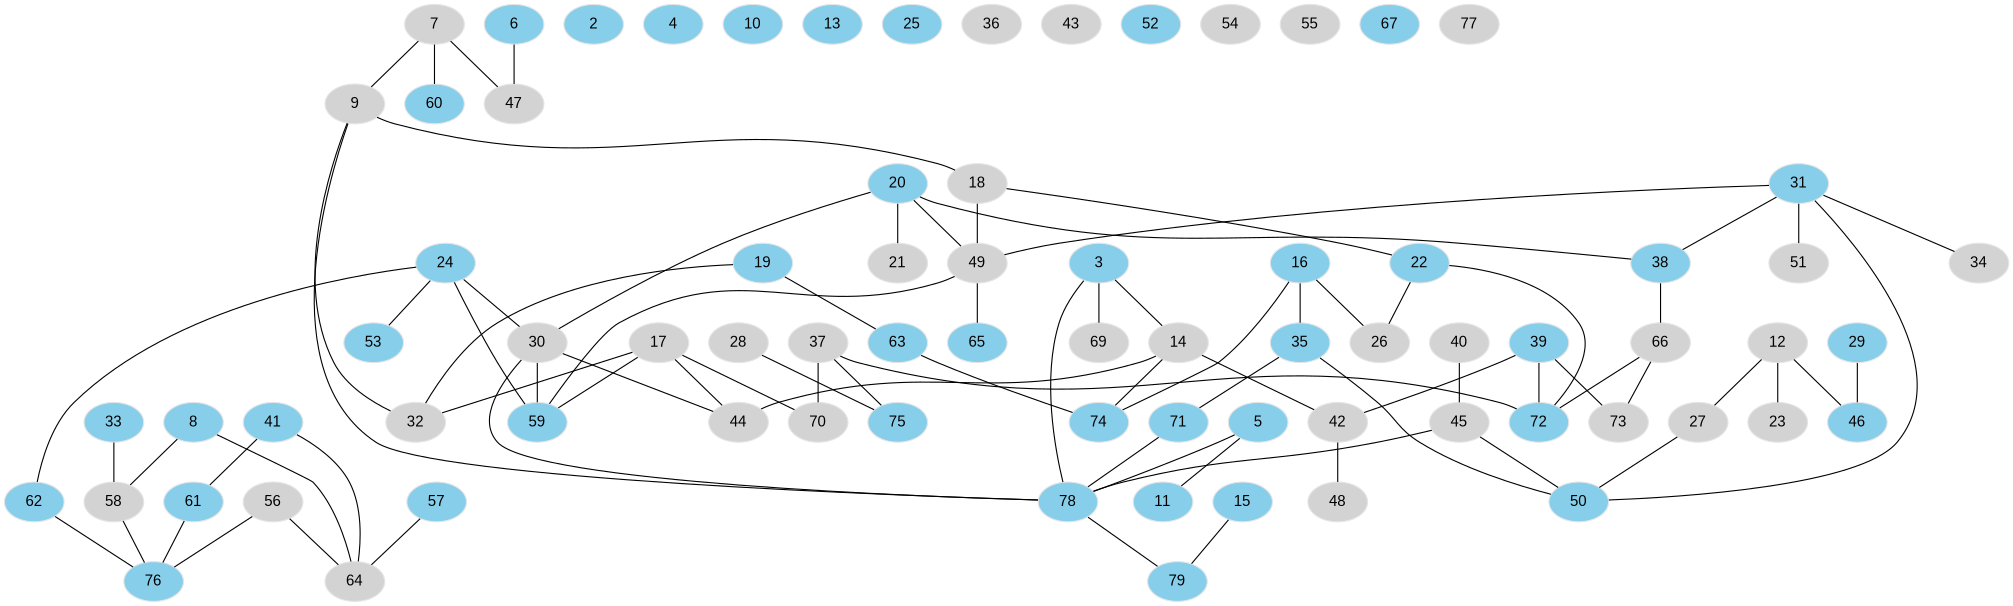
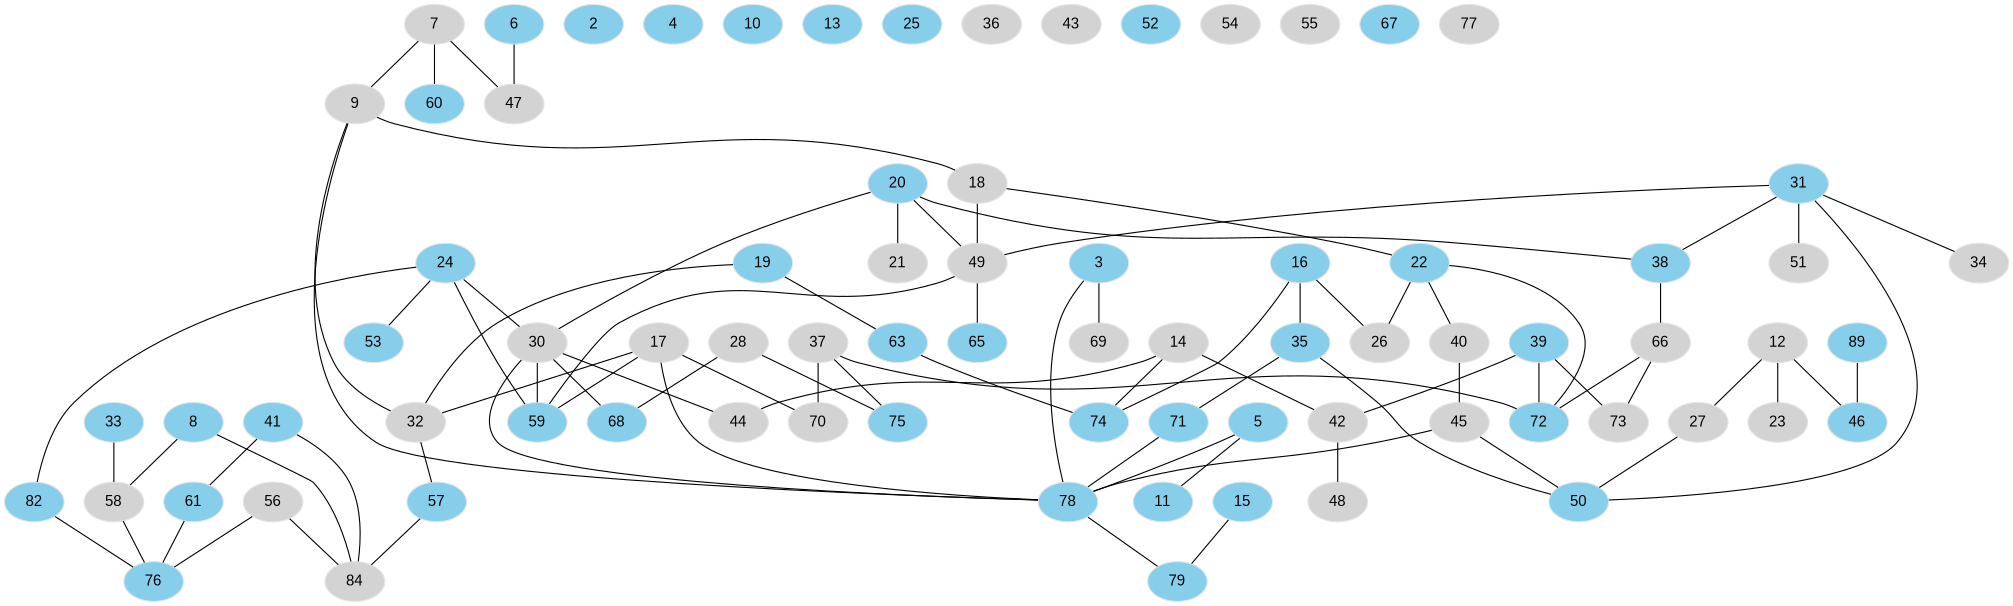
(1139, 303) -> none
none -> (1439, 303)
(1857, 343) -> (1857, 343)
(699, 382) -> (821, 480)
none -> (617, 422)
none -> (427, 464)
(34, 502) -> (34, 502)
(355, 582) -> (355, 582)
